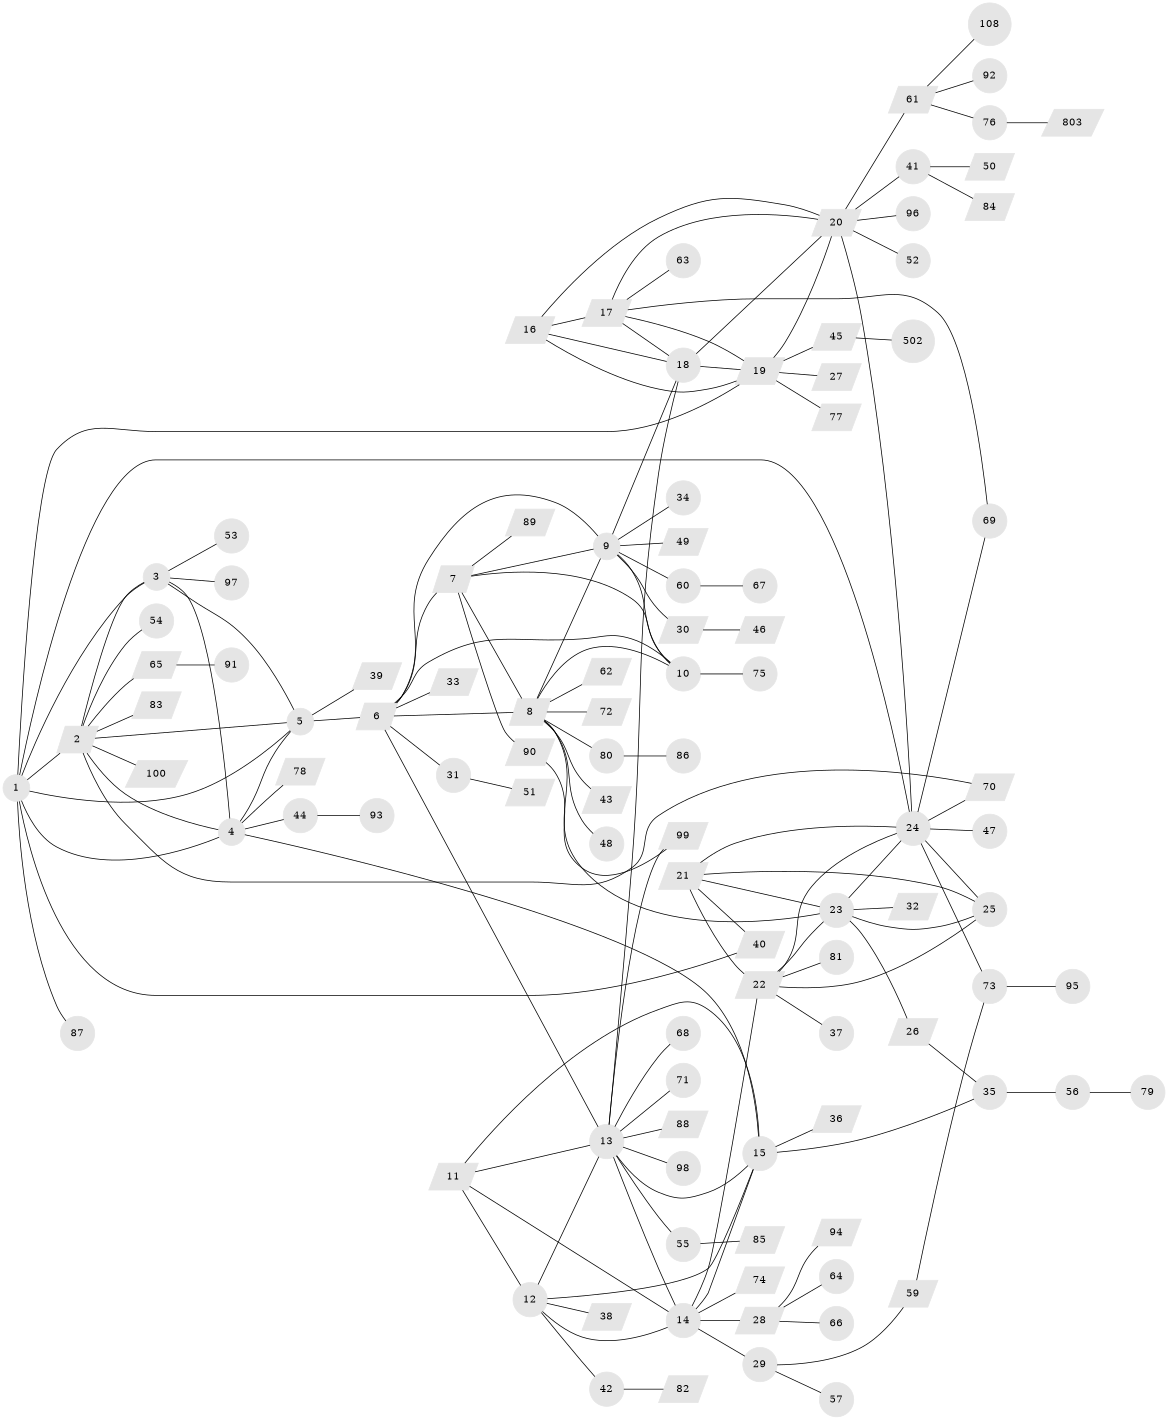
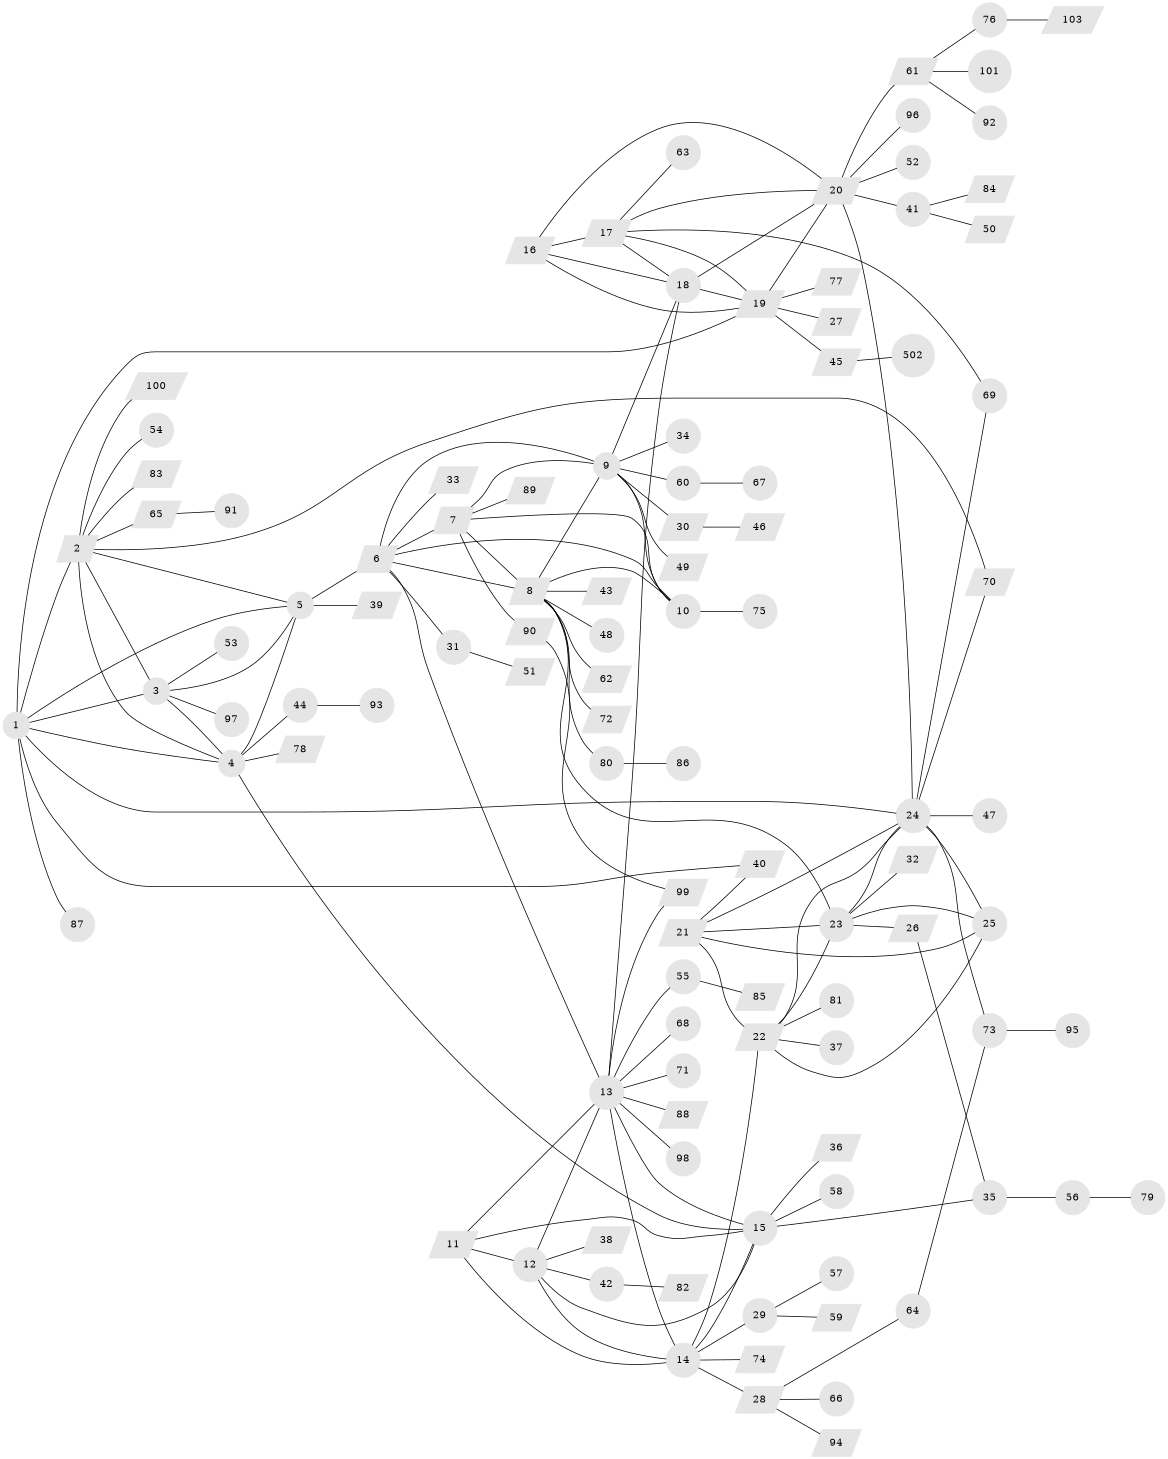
(990, 24) -> (990, 71)
(1073, 123) -> (1073, 20)
(947, 1141) -> (951, 1171)
none -> (837, 1192)
